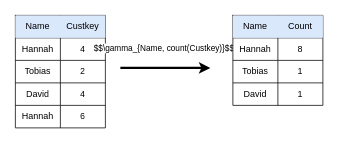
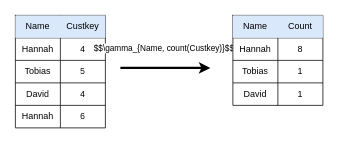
(83, 72) -> (83, 72)
